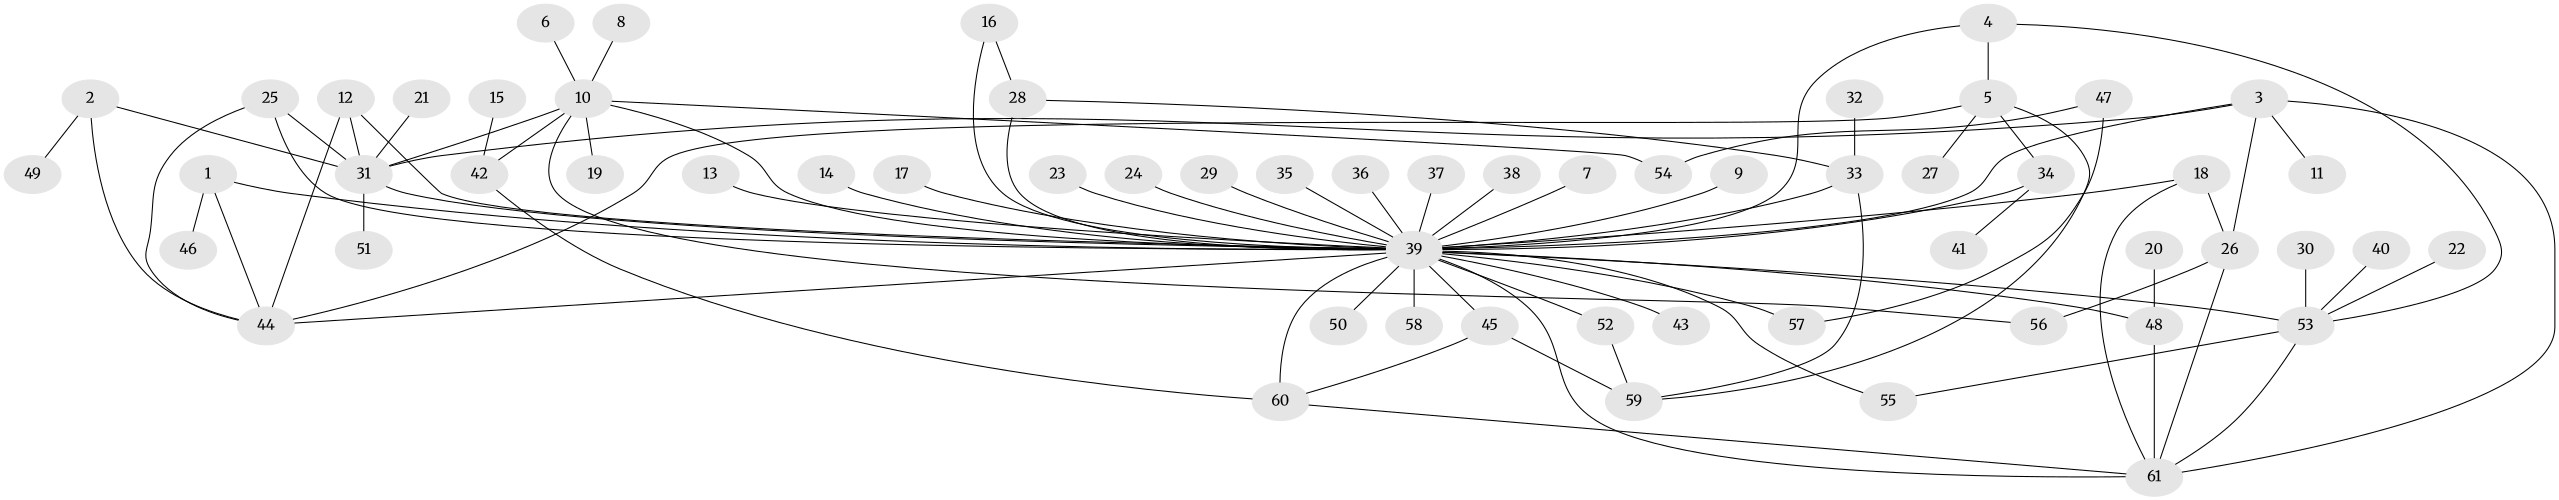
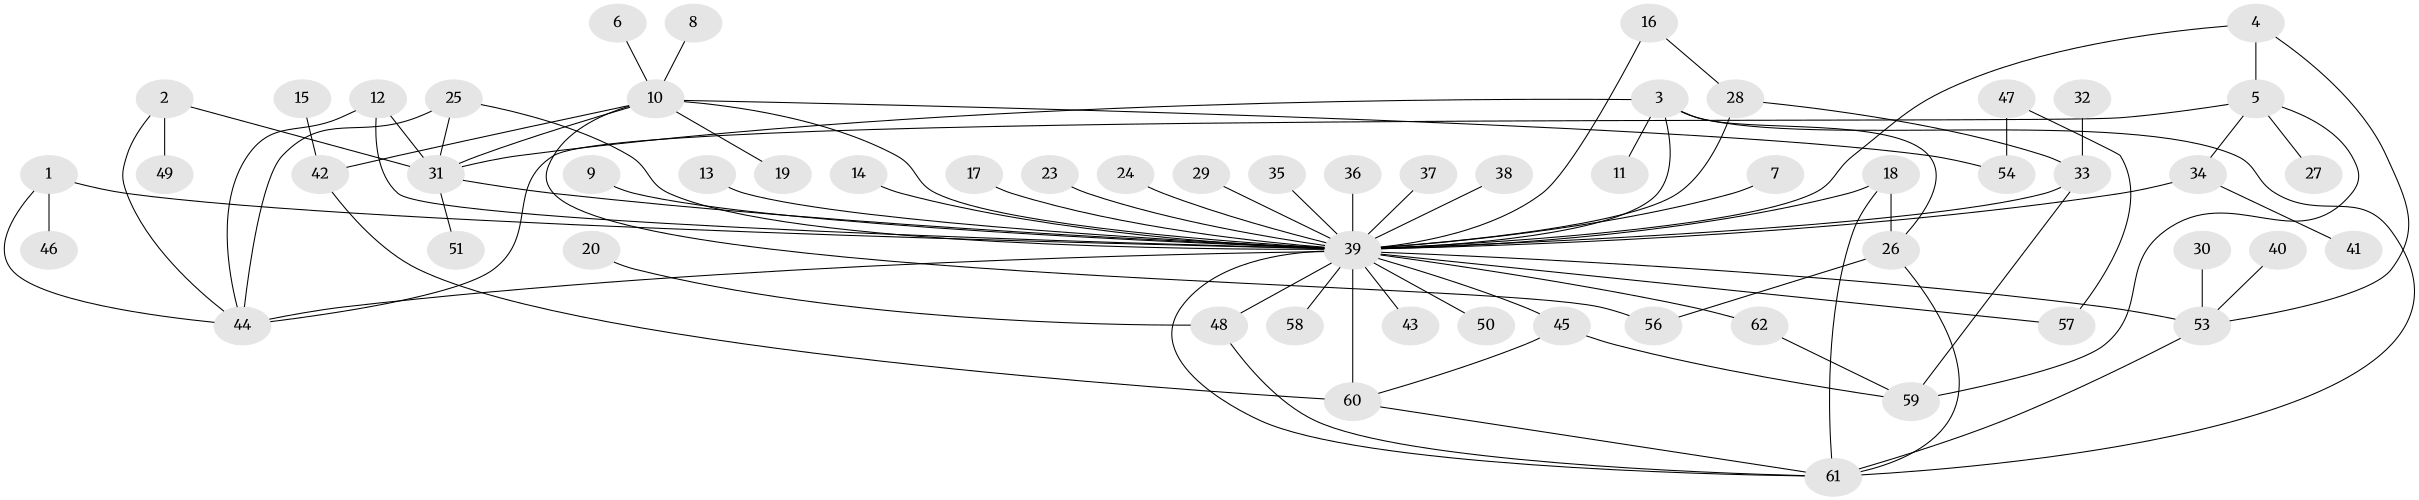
(422, 99) -> none
(2457, 250) -> none
(1605, 326) -> (1760, 326)
(1888, 402) -> none
